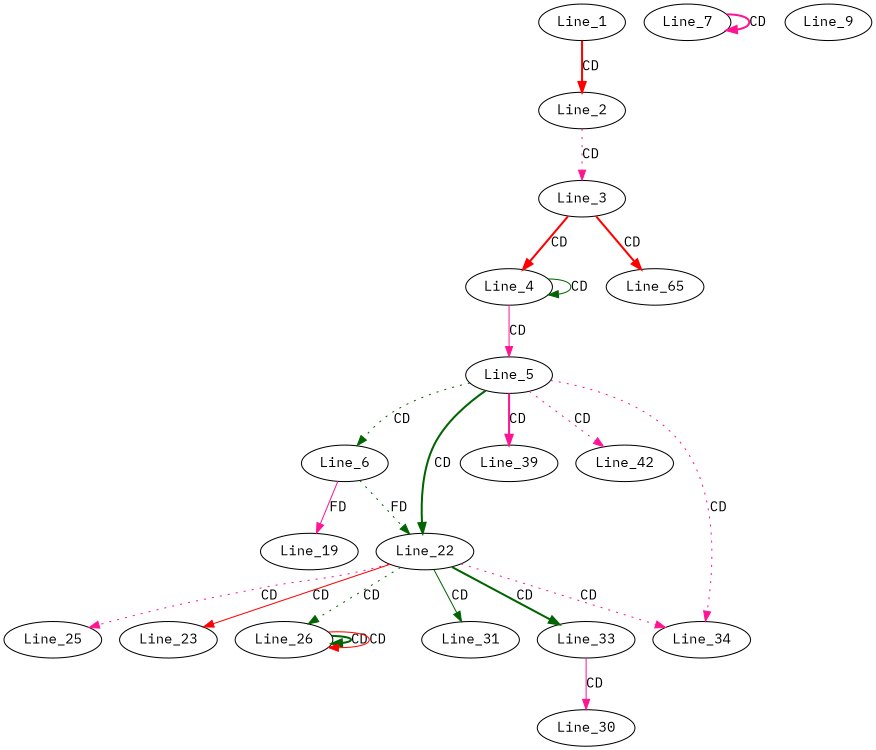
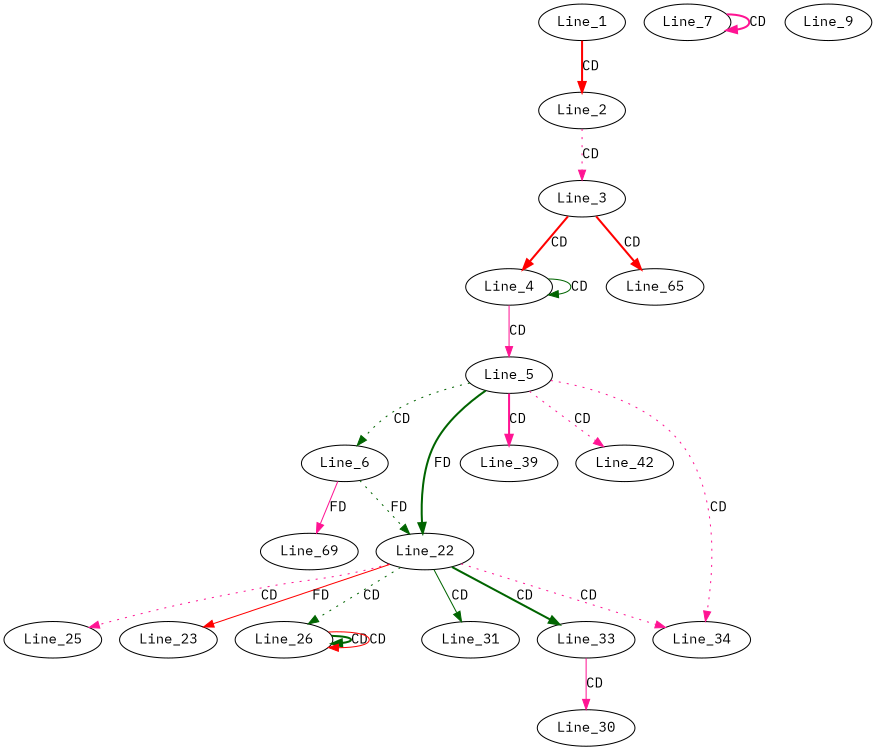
(443, 463) -> (443, 463)
(309, 552) -> (309, 552)
(321, 596) -> (321, 596)
